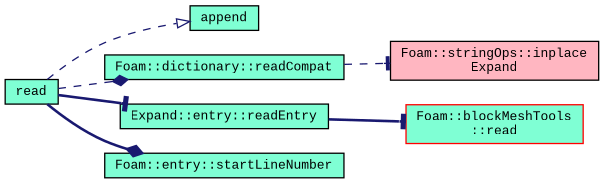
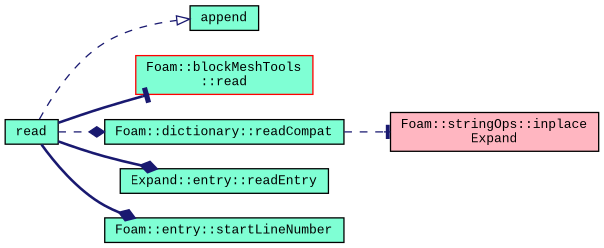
(90, 99) -> (99, 155)
(364, 120) -> (100, 109)
